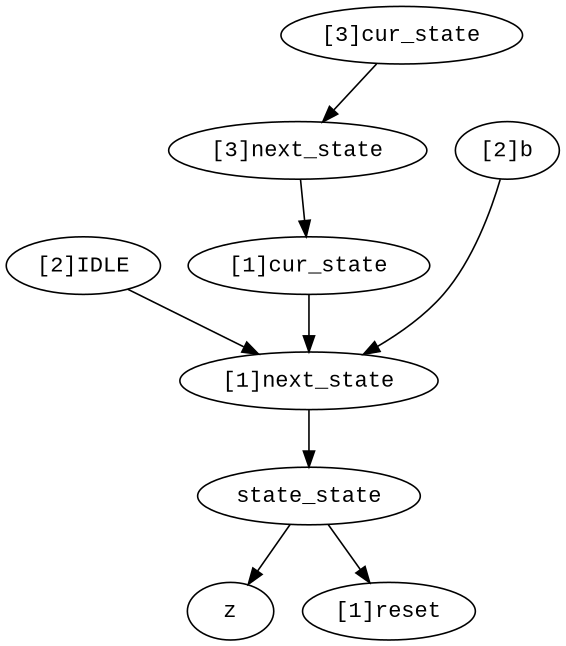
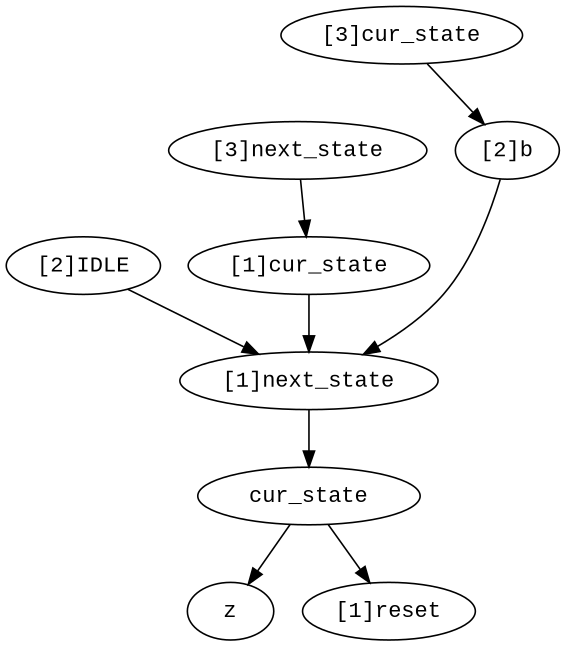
(355, 87) -> (450, 88)
(309, 496) -> (309, 496)
